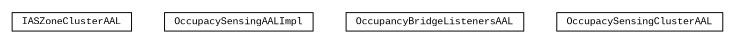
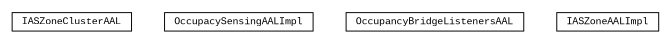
none -> (607, 21)
(639, 21) -> none
